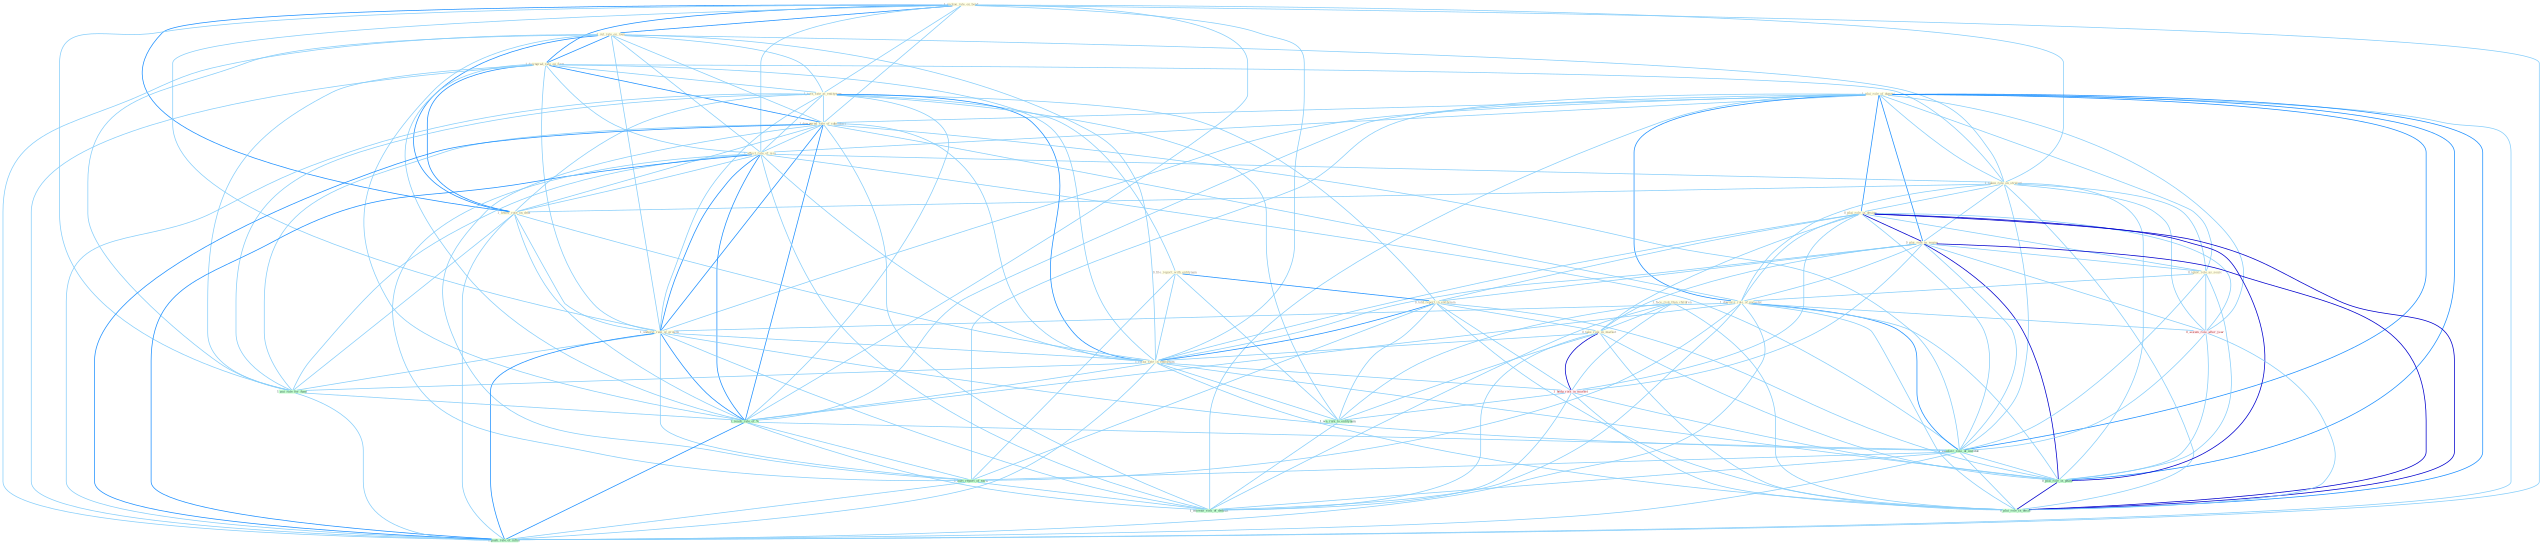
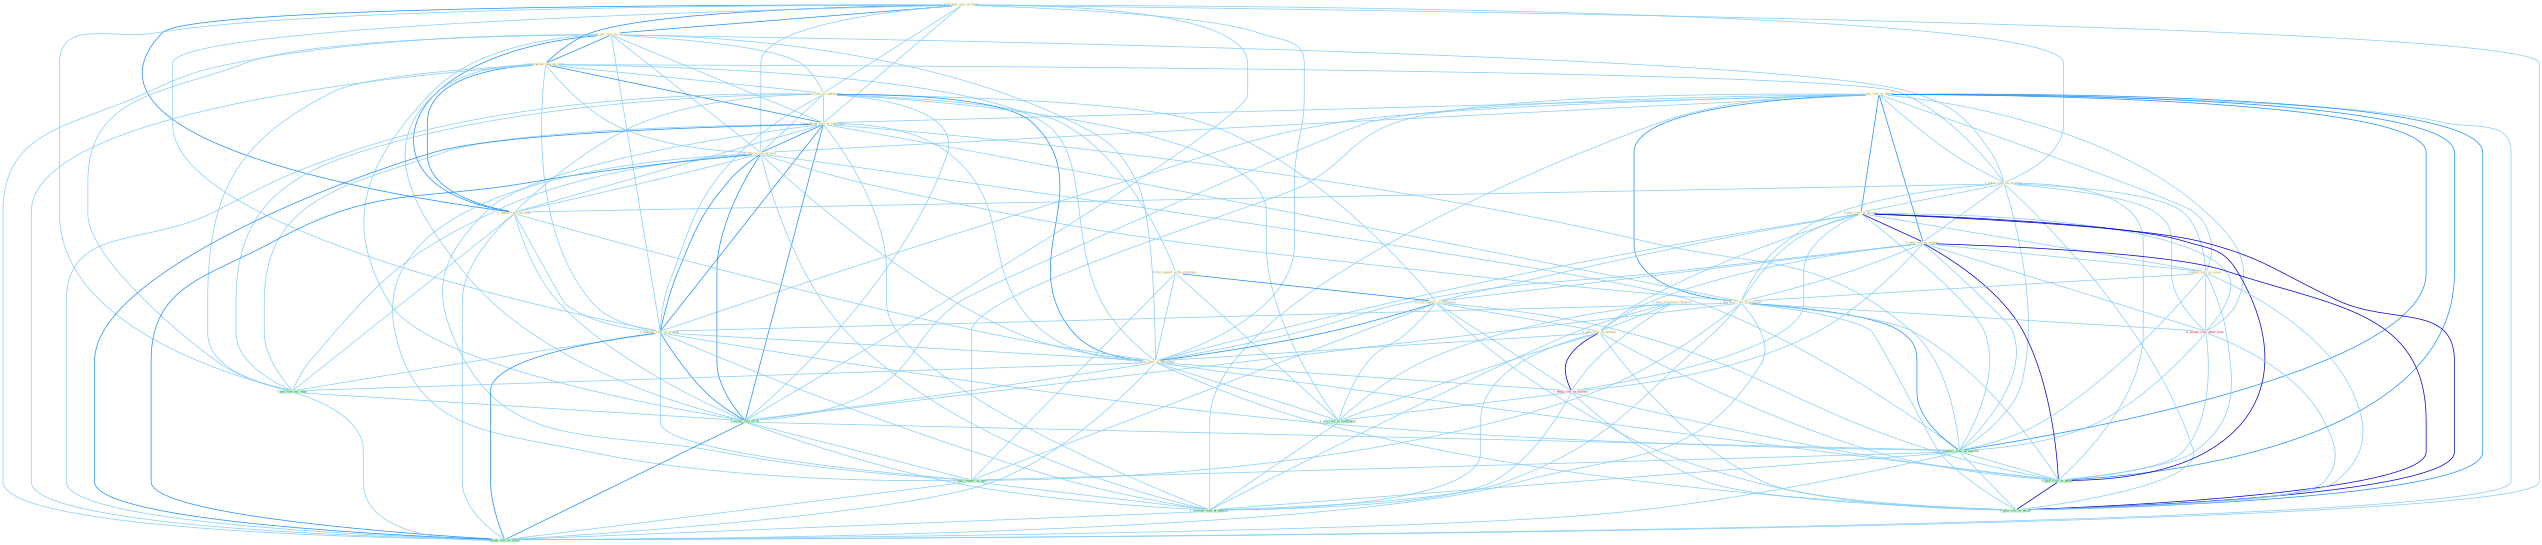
(792, 138) -> (792, 138)
(1382, 168) -> (1244, 250)
(1790, 472) -> (2340, 477)
none -> (857, 526)
